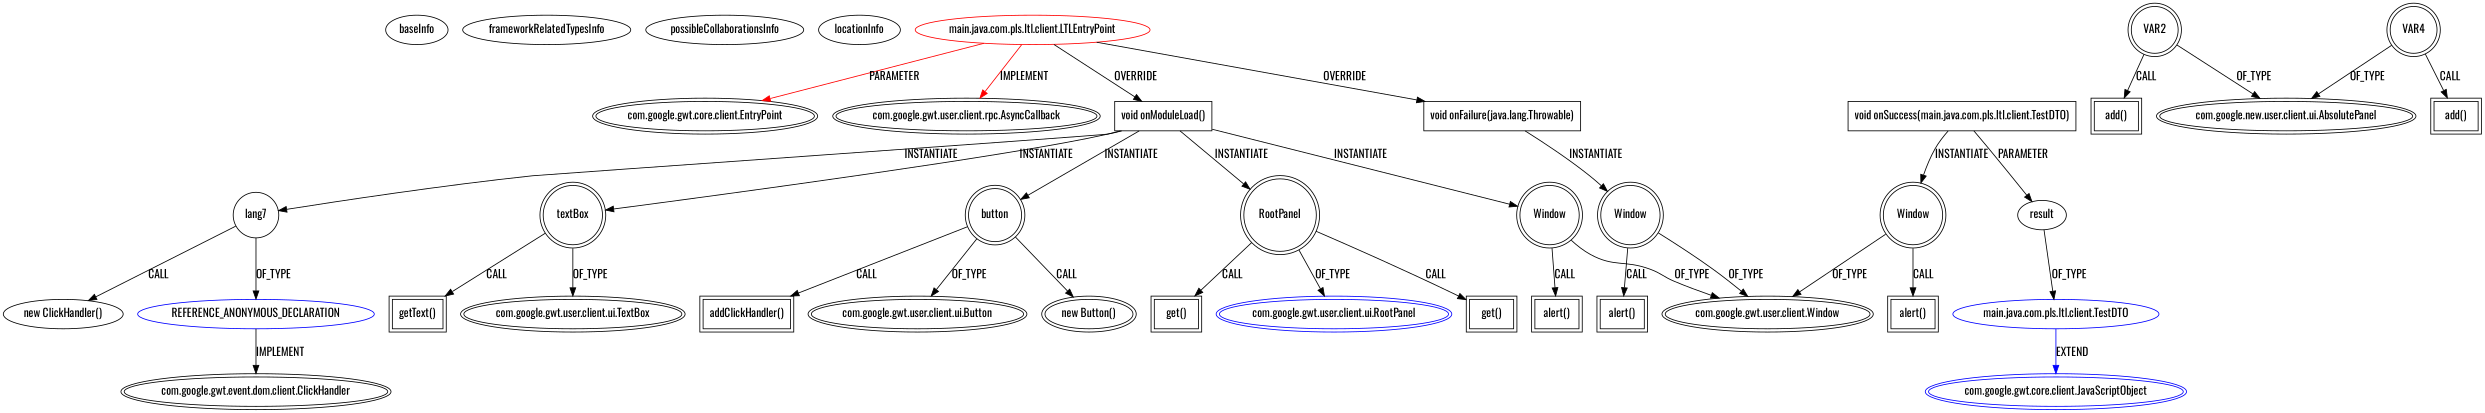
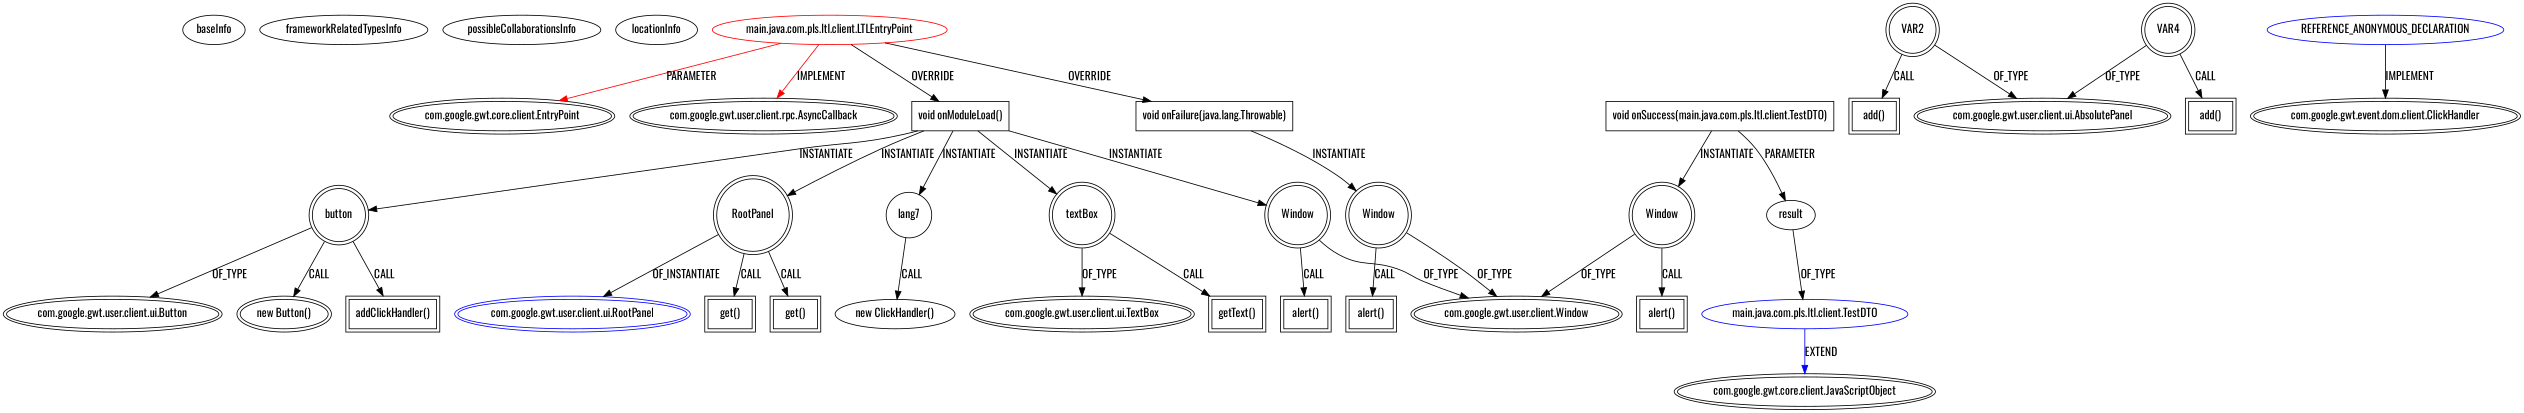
(2286, 116) -> (2042, 116)
(256, 264) -> none
(1333, 275) -> (686, 275)
(2056, 392) -> (1805, 392)
